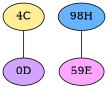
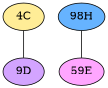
(24, 72) -> (24, 72)
